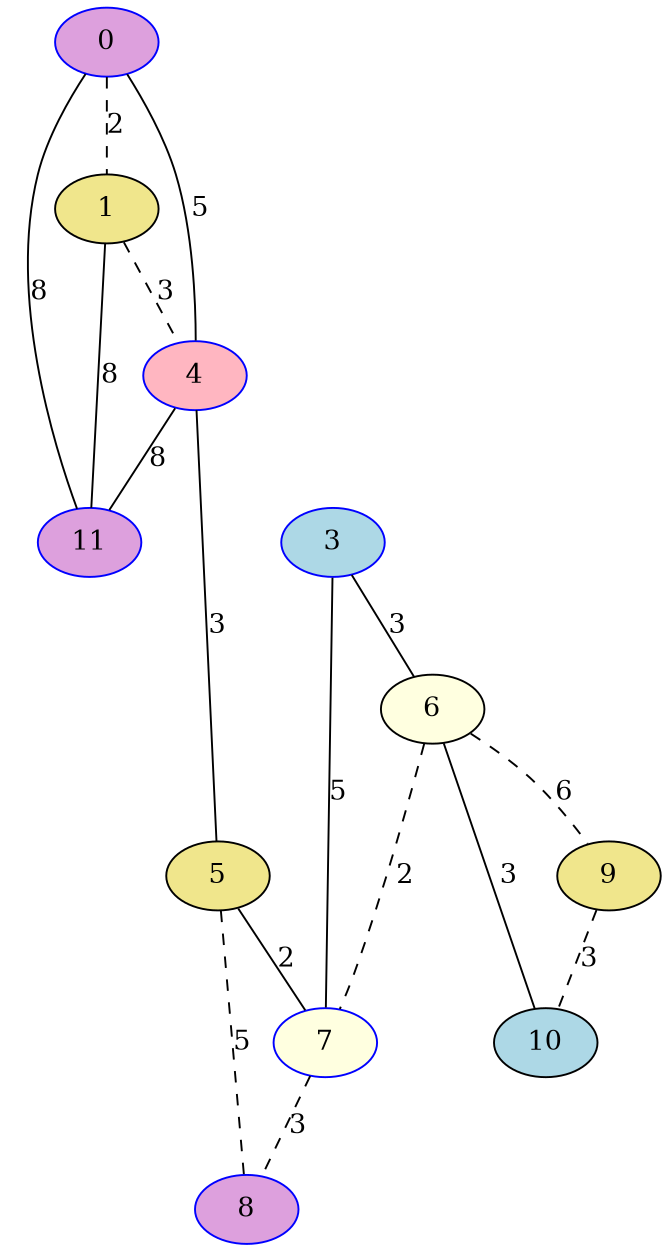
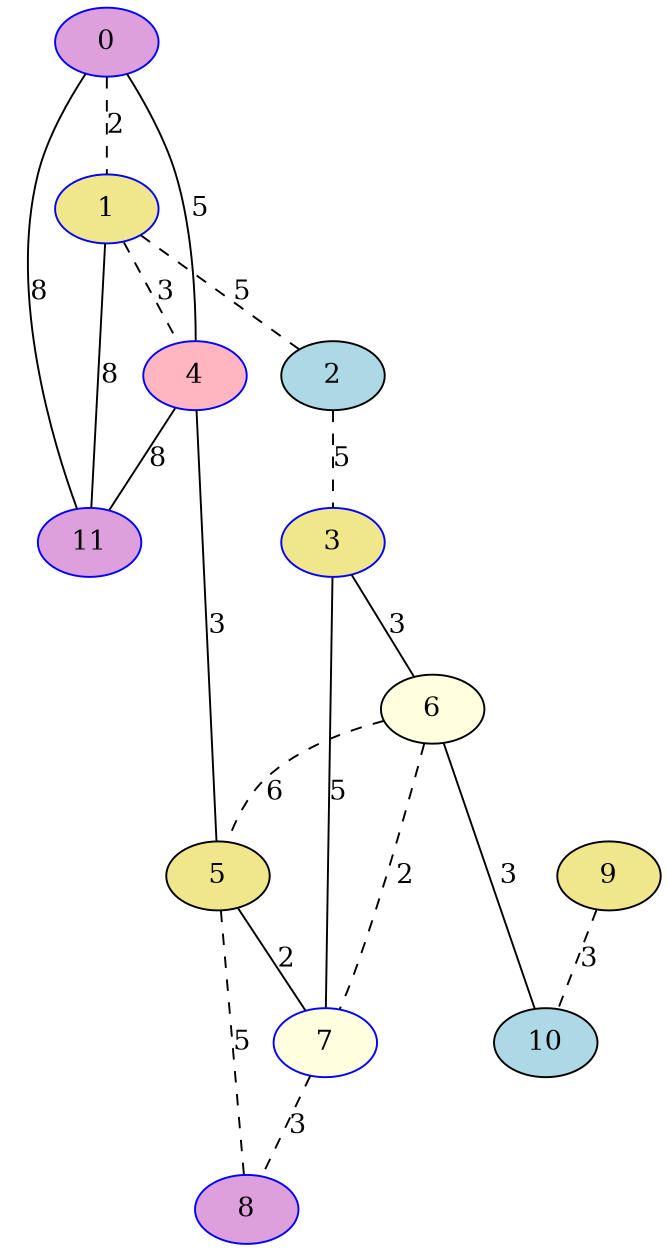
(107, 209) -> (107, 209)
none -> (333, 376)
(333, 542) -> (333, 542)
(535, 782) -> (289, 761)
